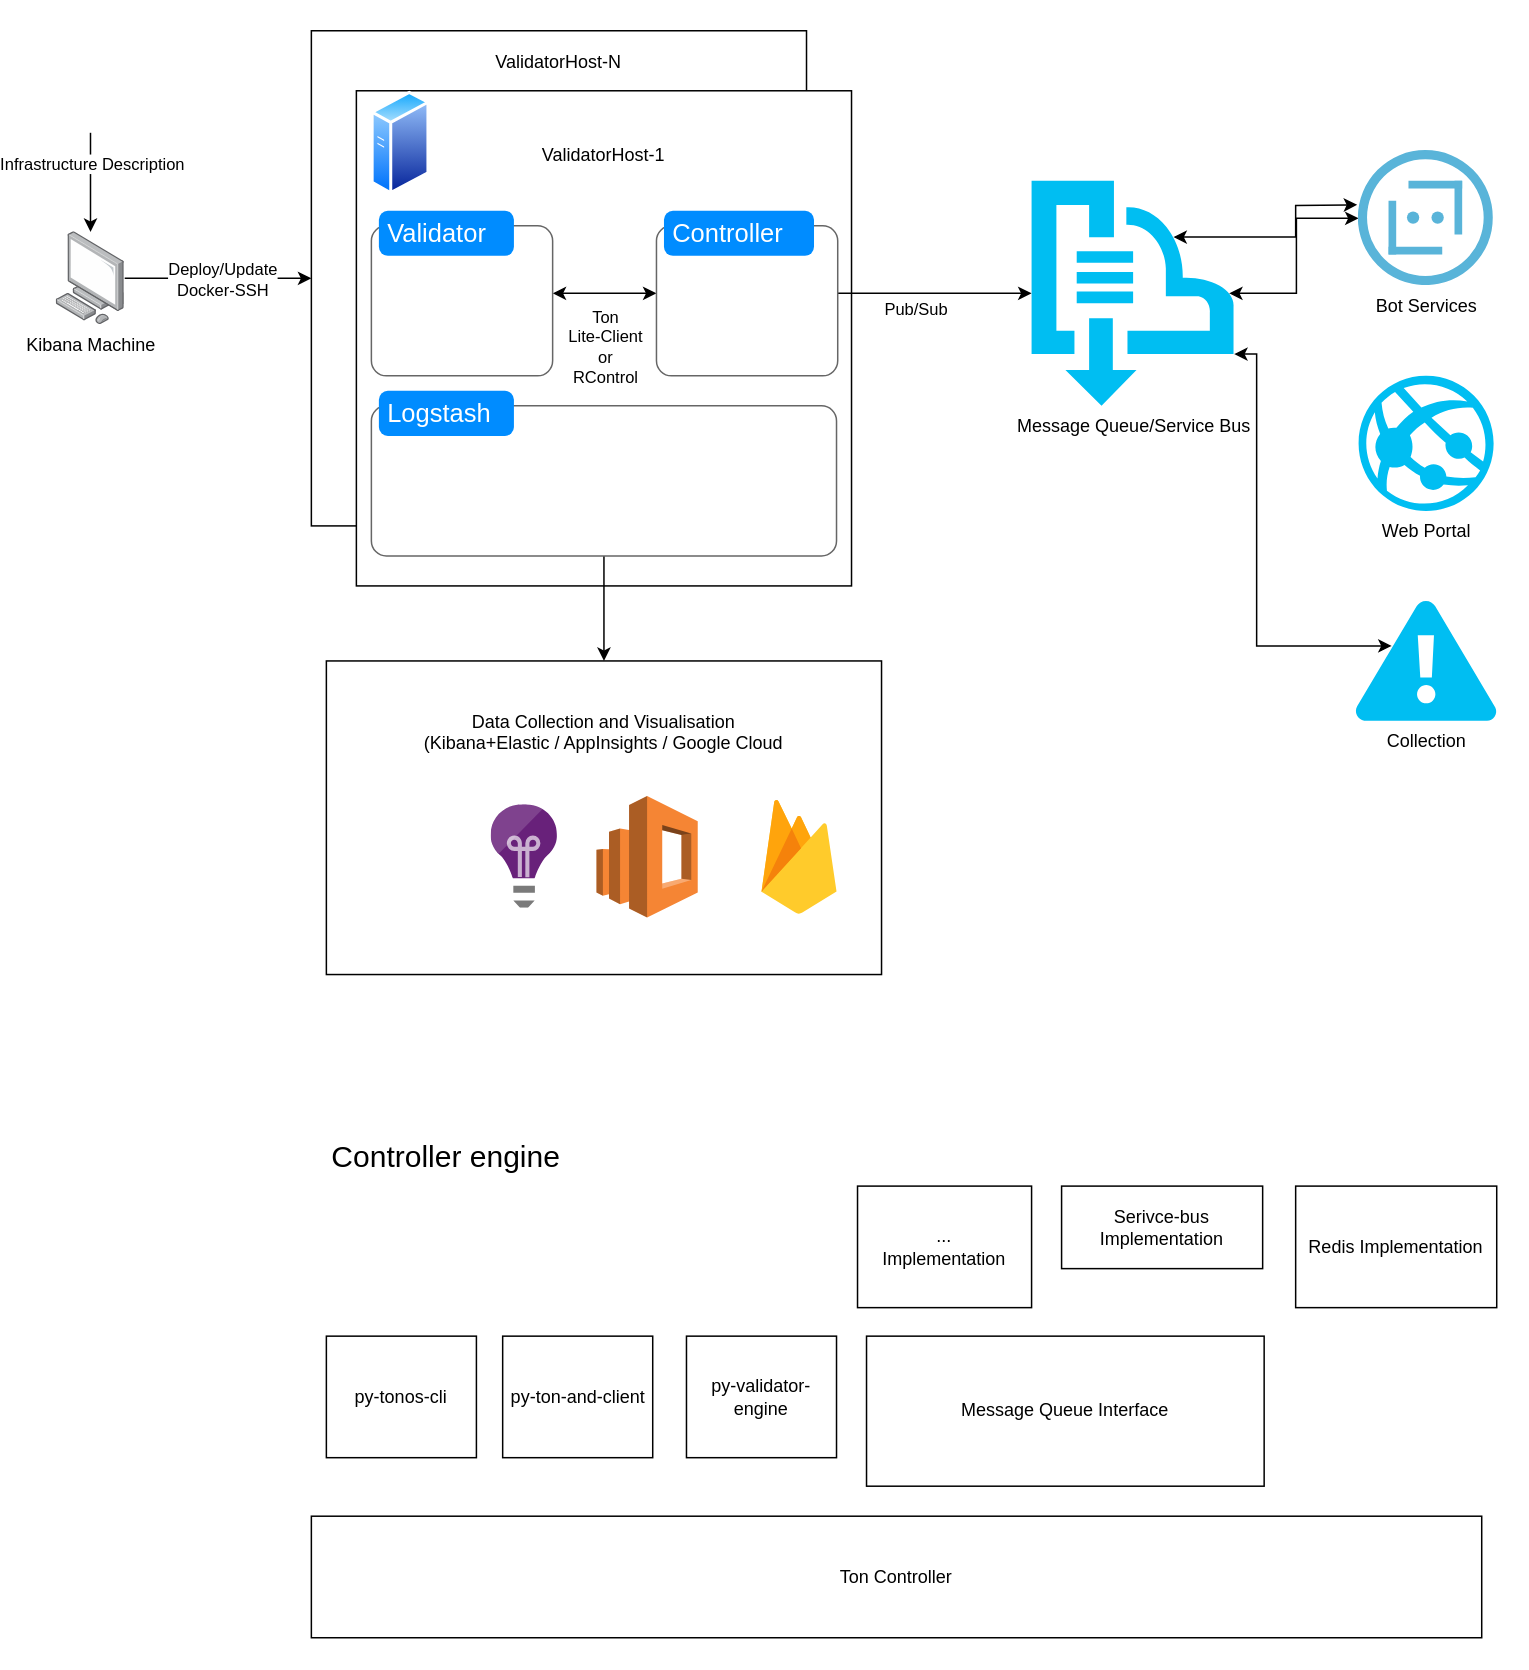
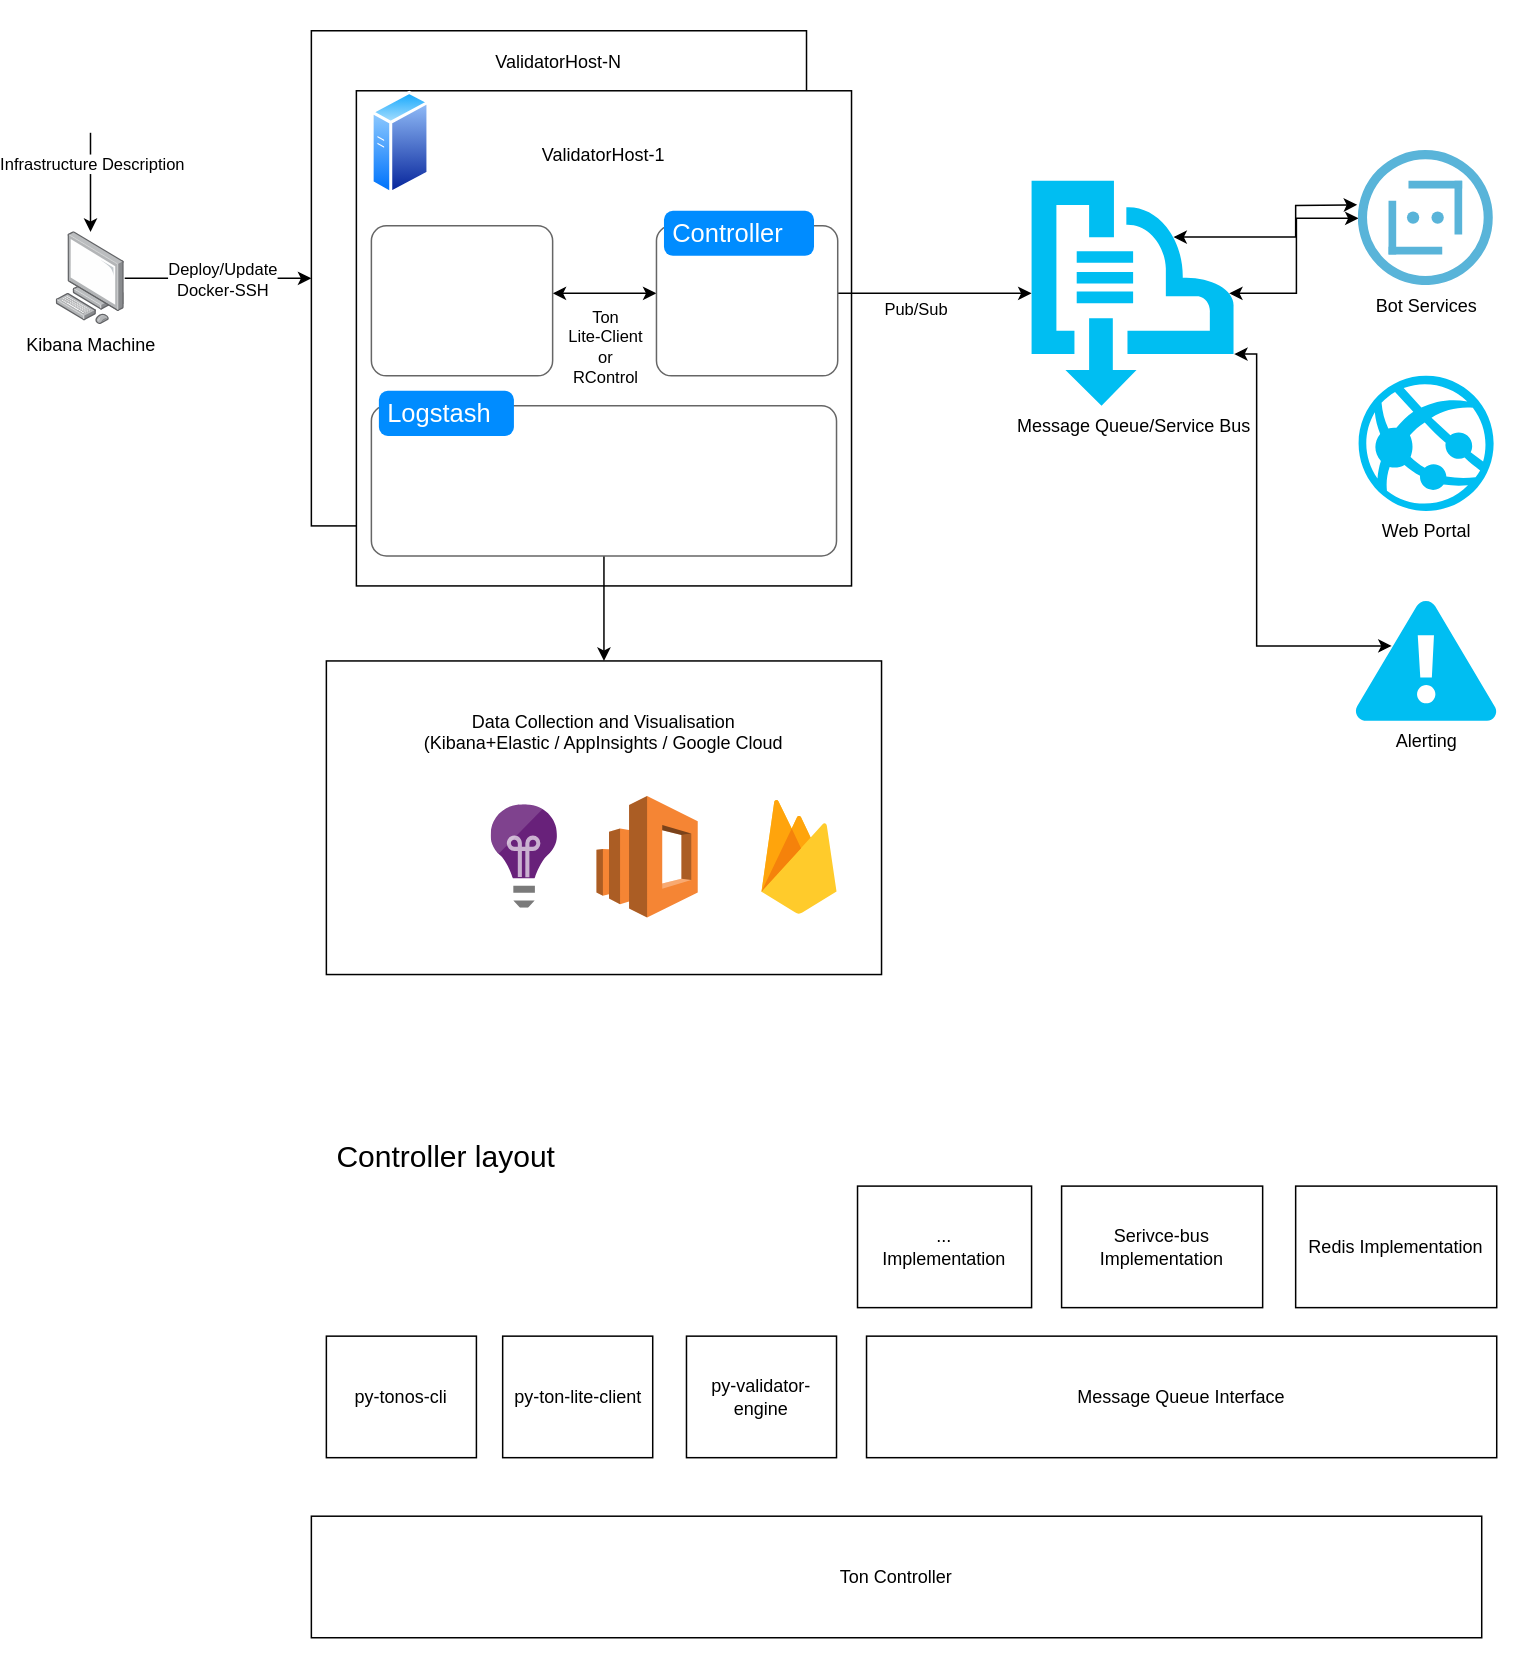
(446, 233) -> none
(1427, 742) -> (1427, 742)
(446, 1156) -> (446, 1156)
(1162, 1227) -> (1162, 1247)
(578, 1397) -> (578, 1397)
(1065, 1411) -> (1181, 1397)
